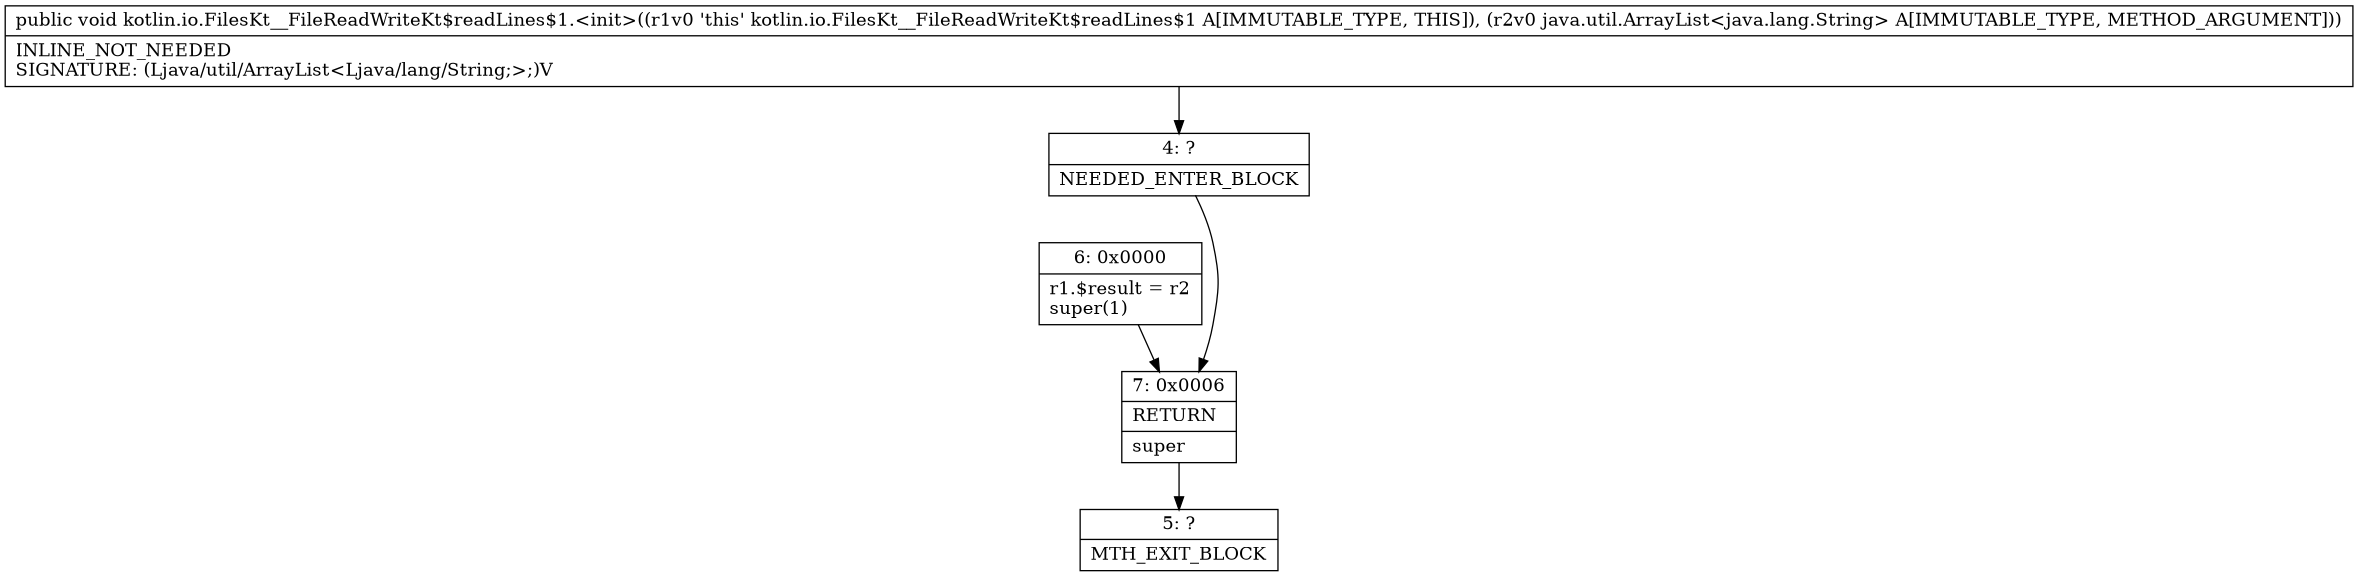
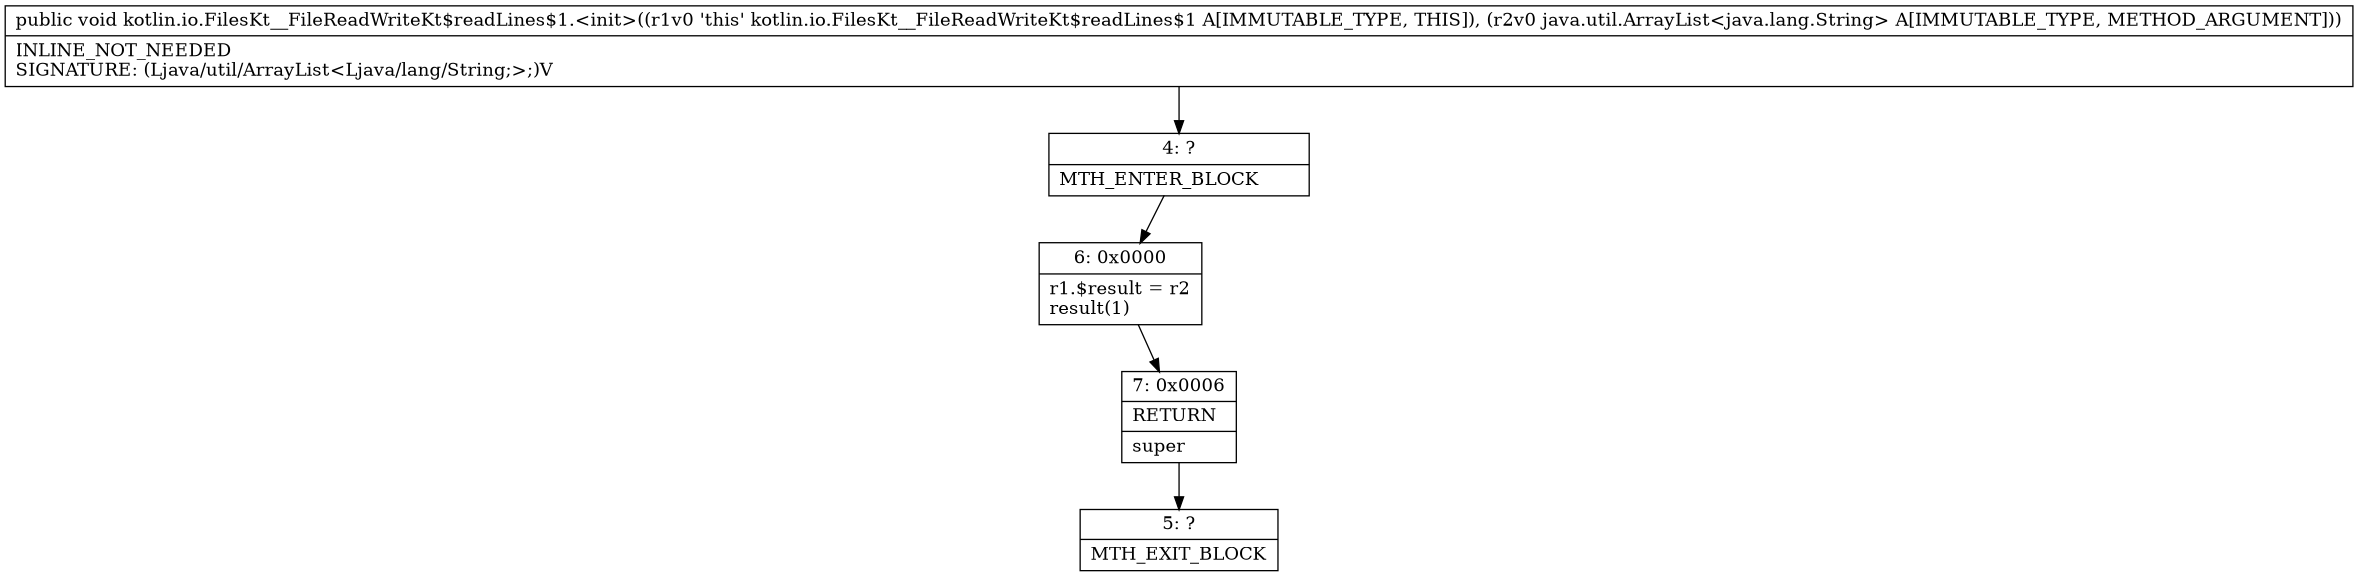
(1179, 180) -> (1160, 180)
(1218, 276) -> (1155, 213)
(1089, 308) -> (1090, 308)
